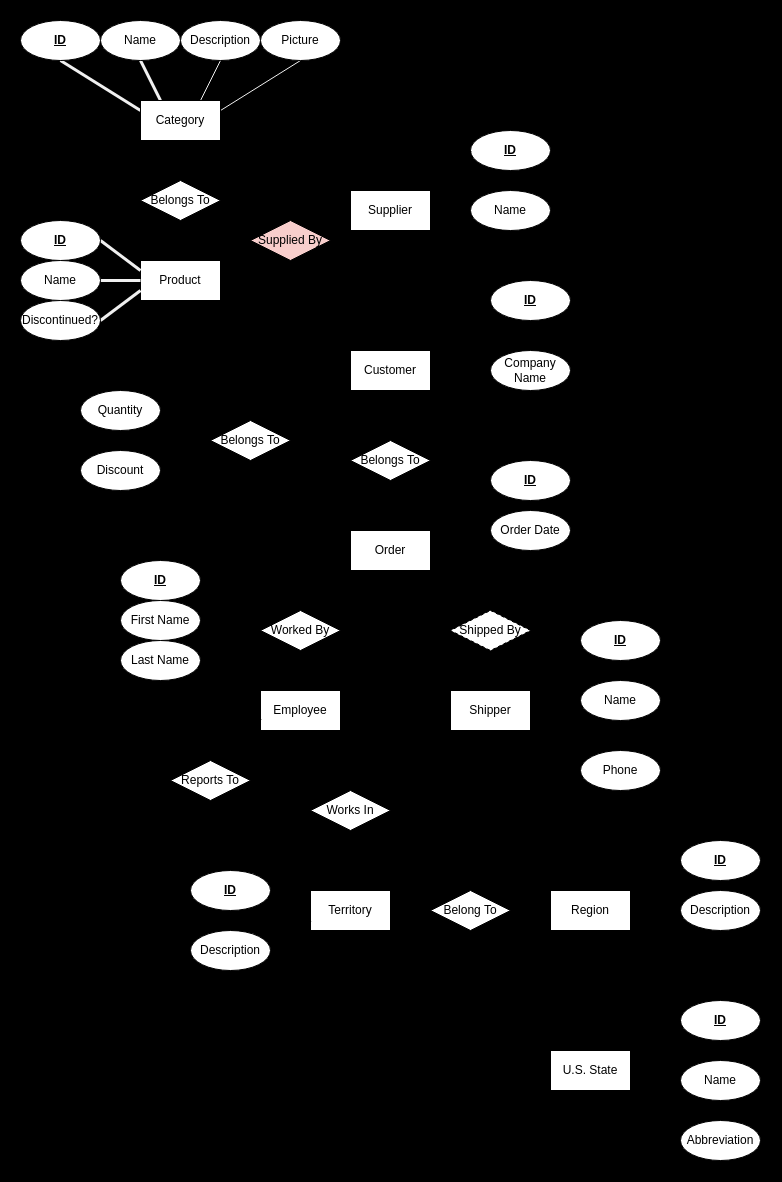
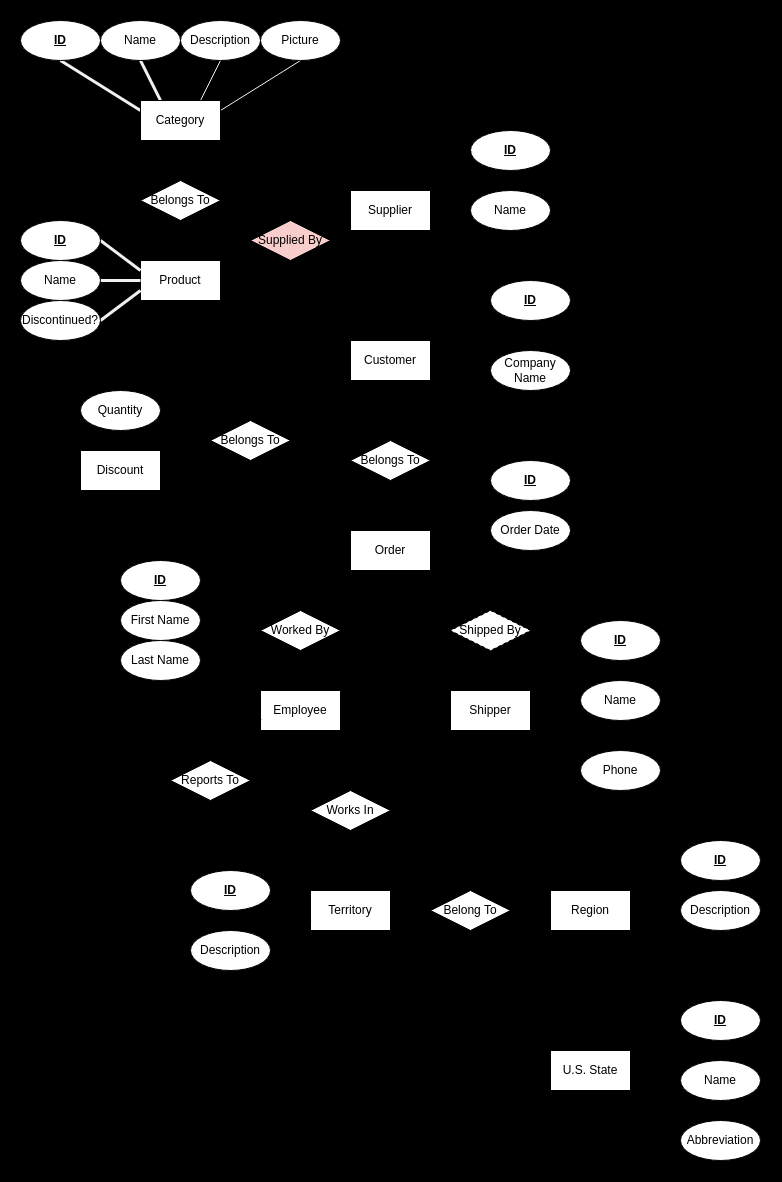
(391, 371) -> (391, 361)
(121, 471) -> (121, 471)
